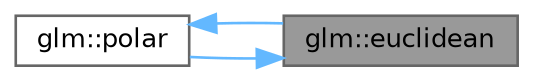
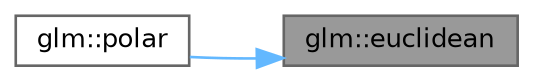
(250, 23) -> none
